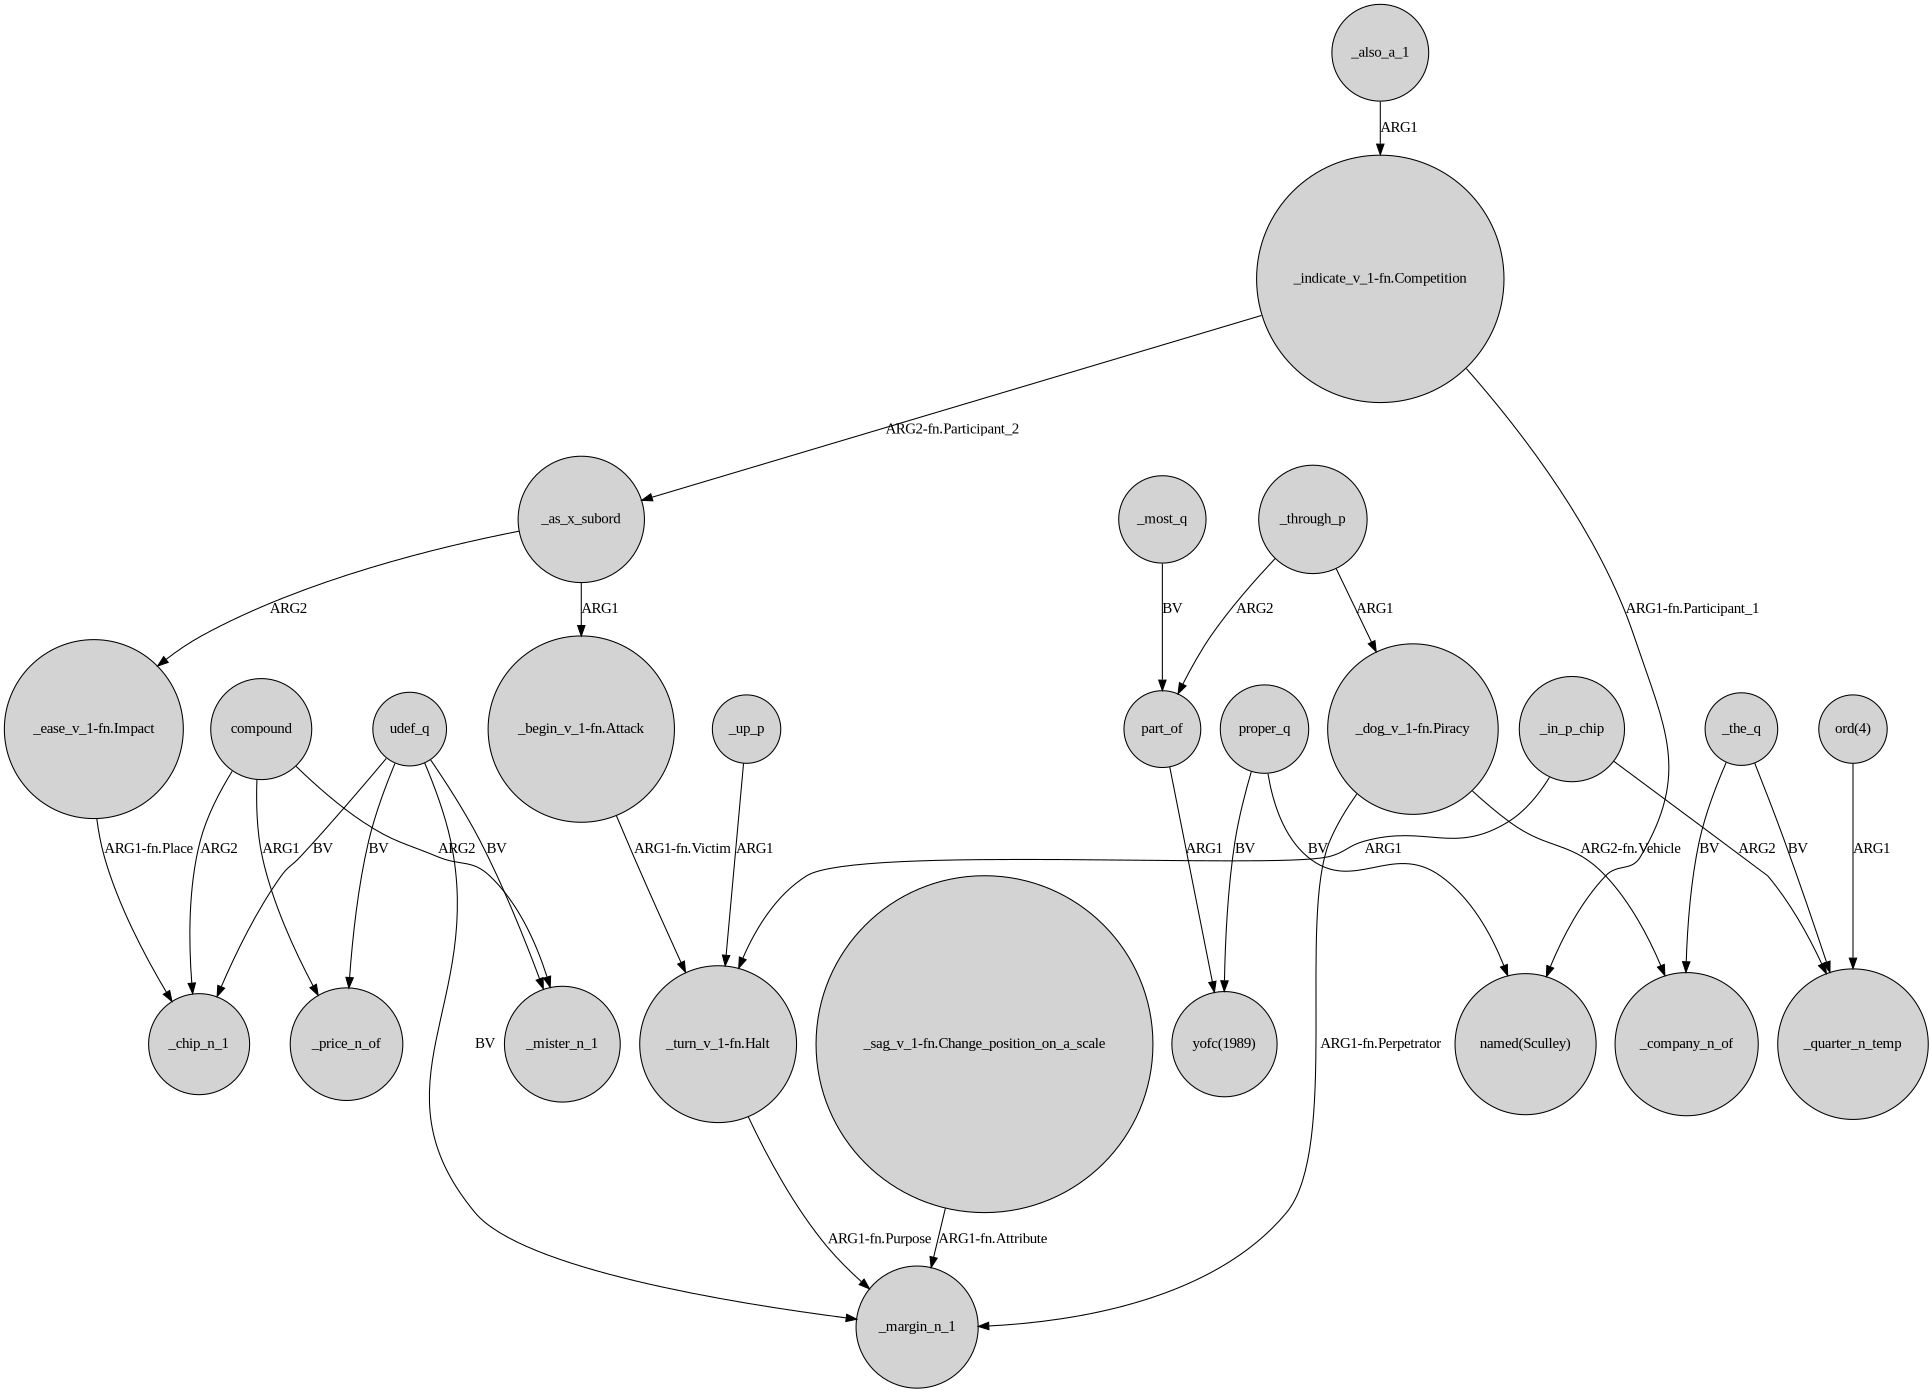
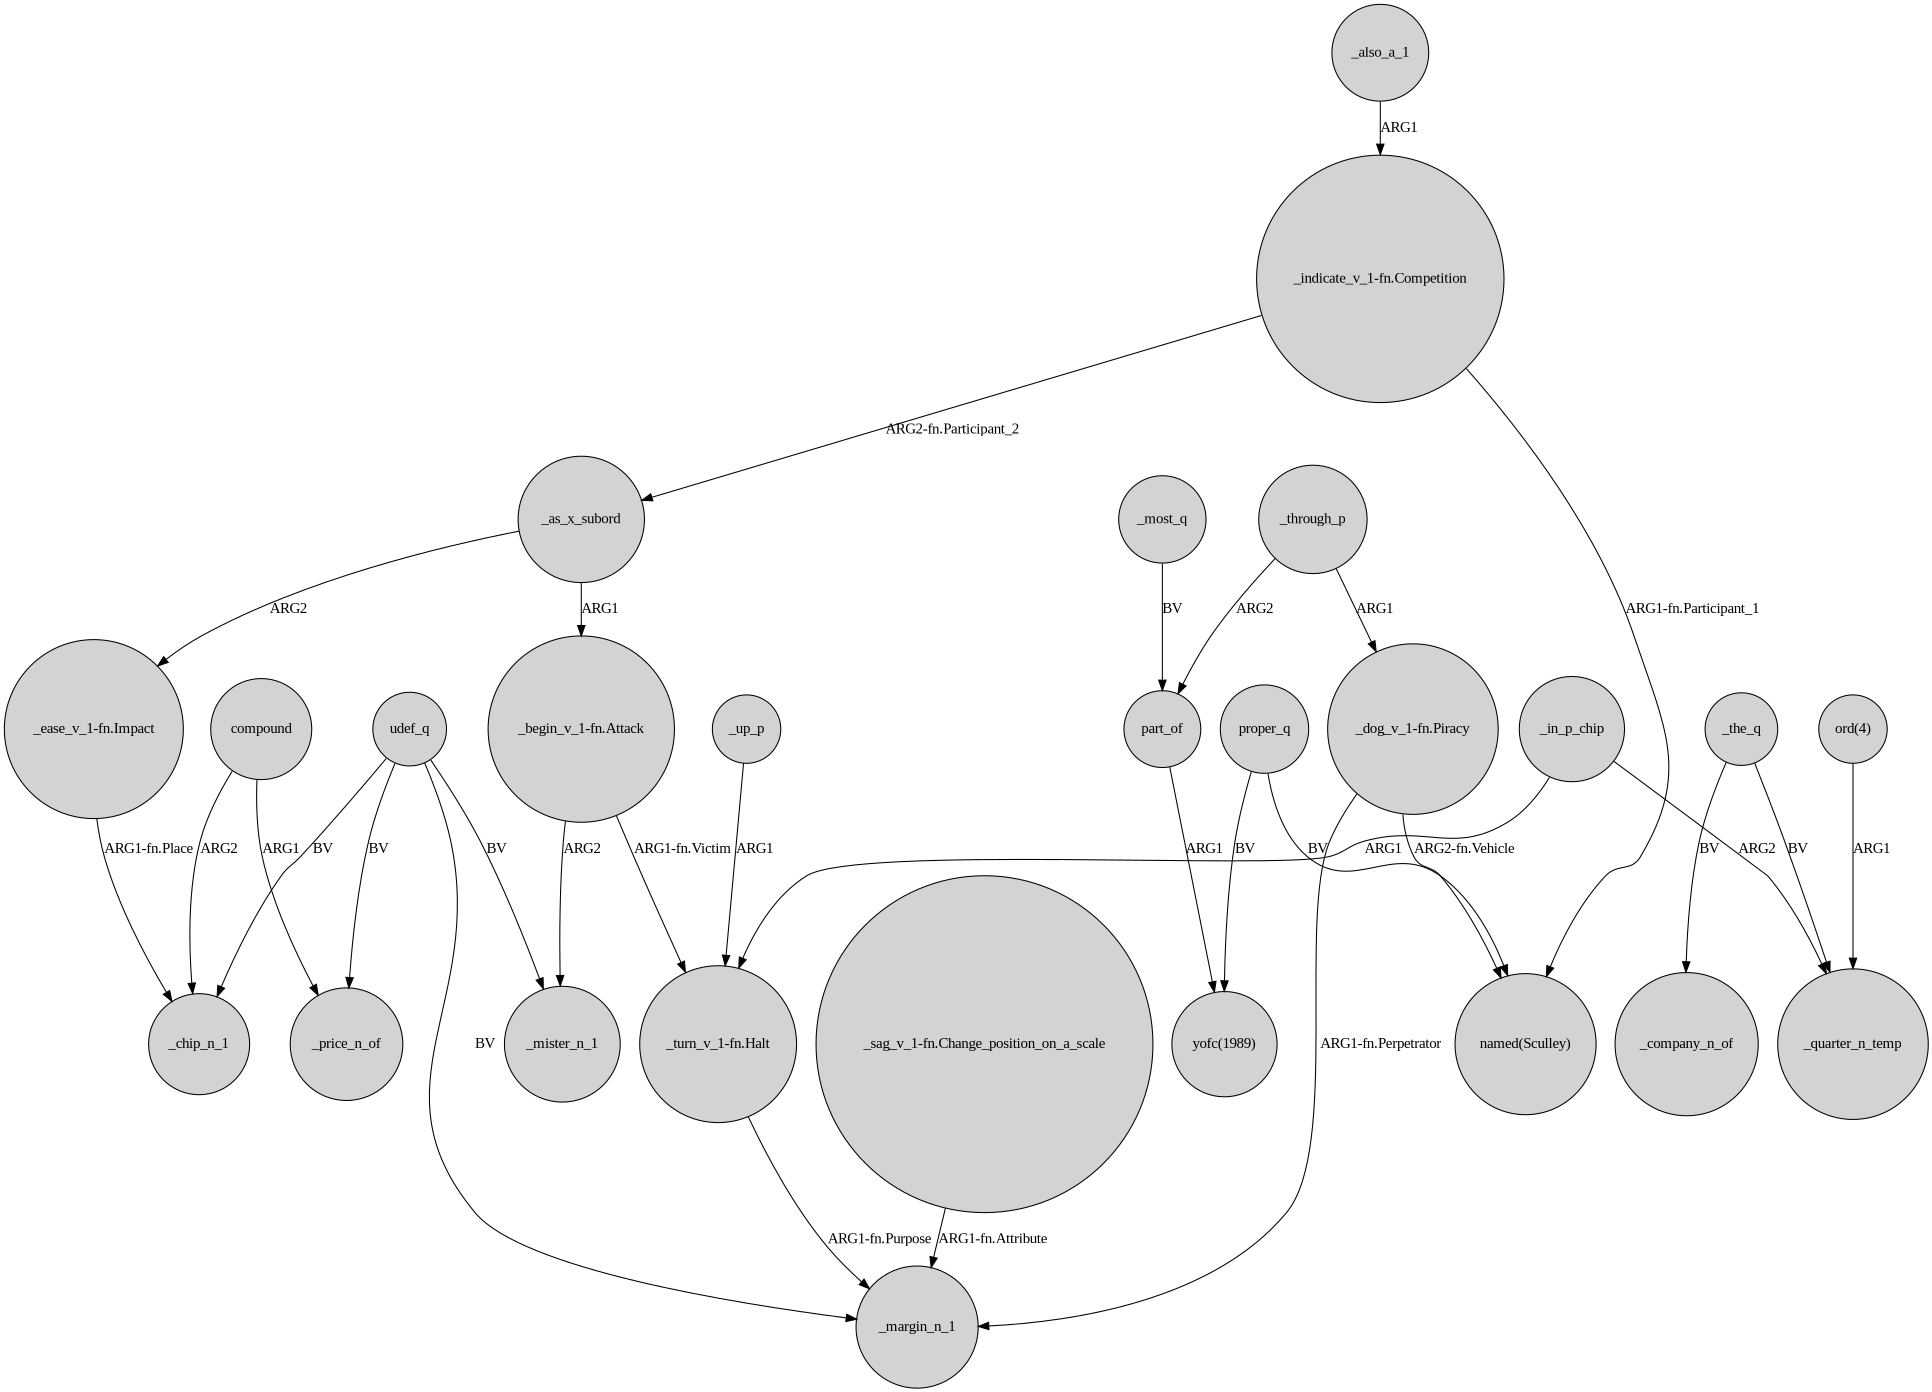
(439, 857) -> (560, 898)
(1585, 859) -> (1463, 907)
